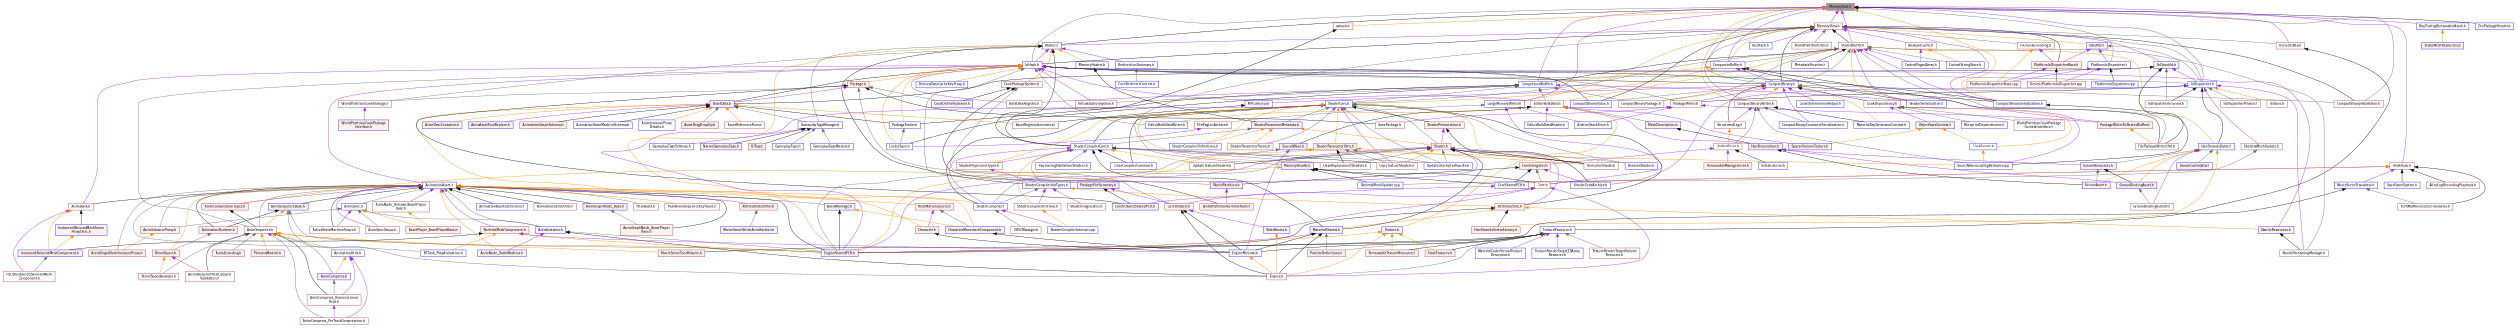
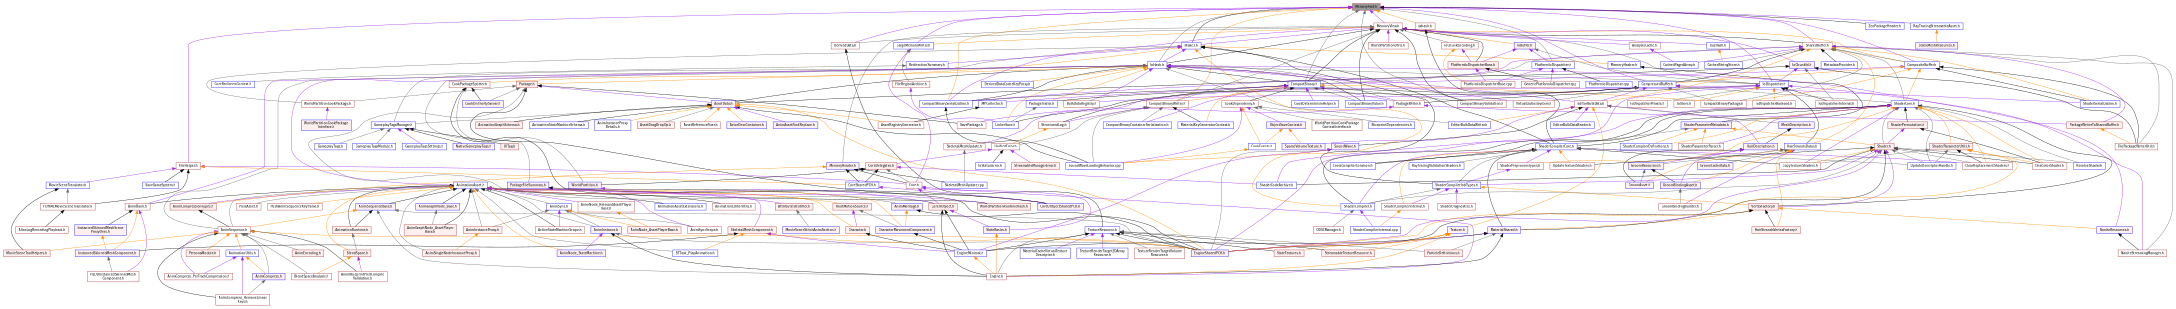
(1945, 56) -> (1721, 57)
none -> (1848, 85)
none -> (1774, 104)
(814, 115) -> (910, 134)
(1593, 125) -> none
(2429, 176) -> (54, 220)
(433, 230) -> (654, 230)
(334, 313) -> none
